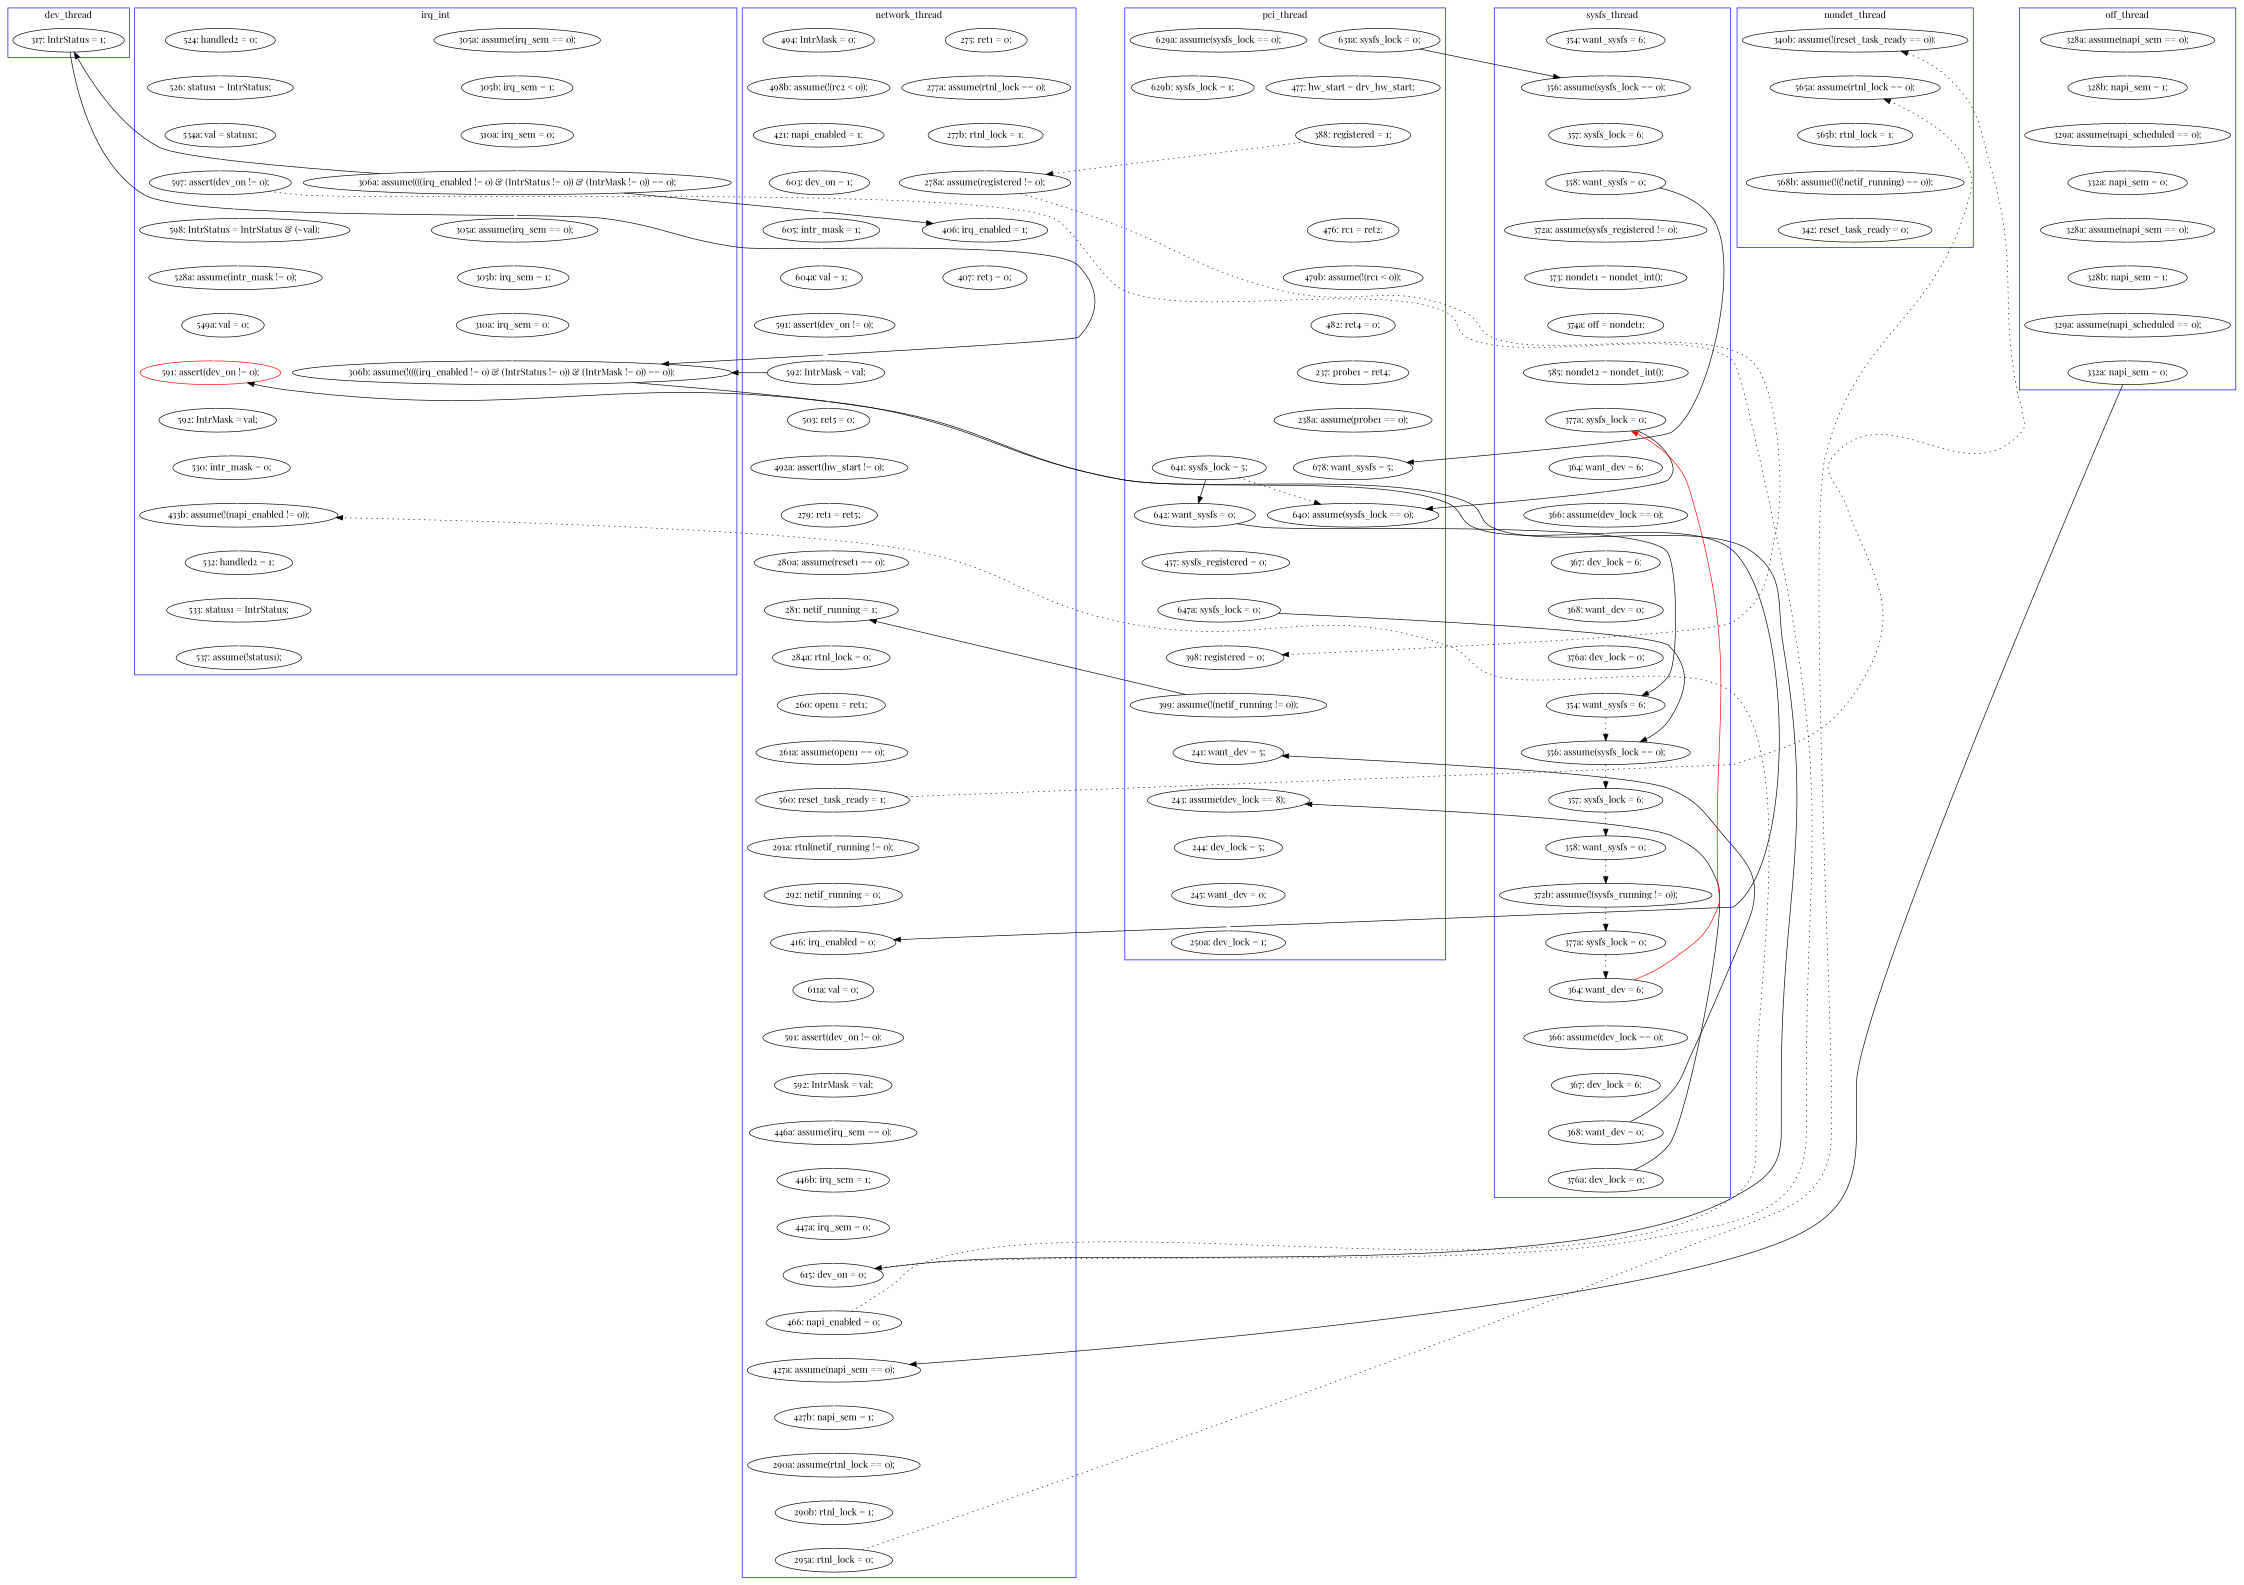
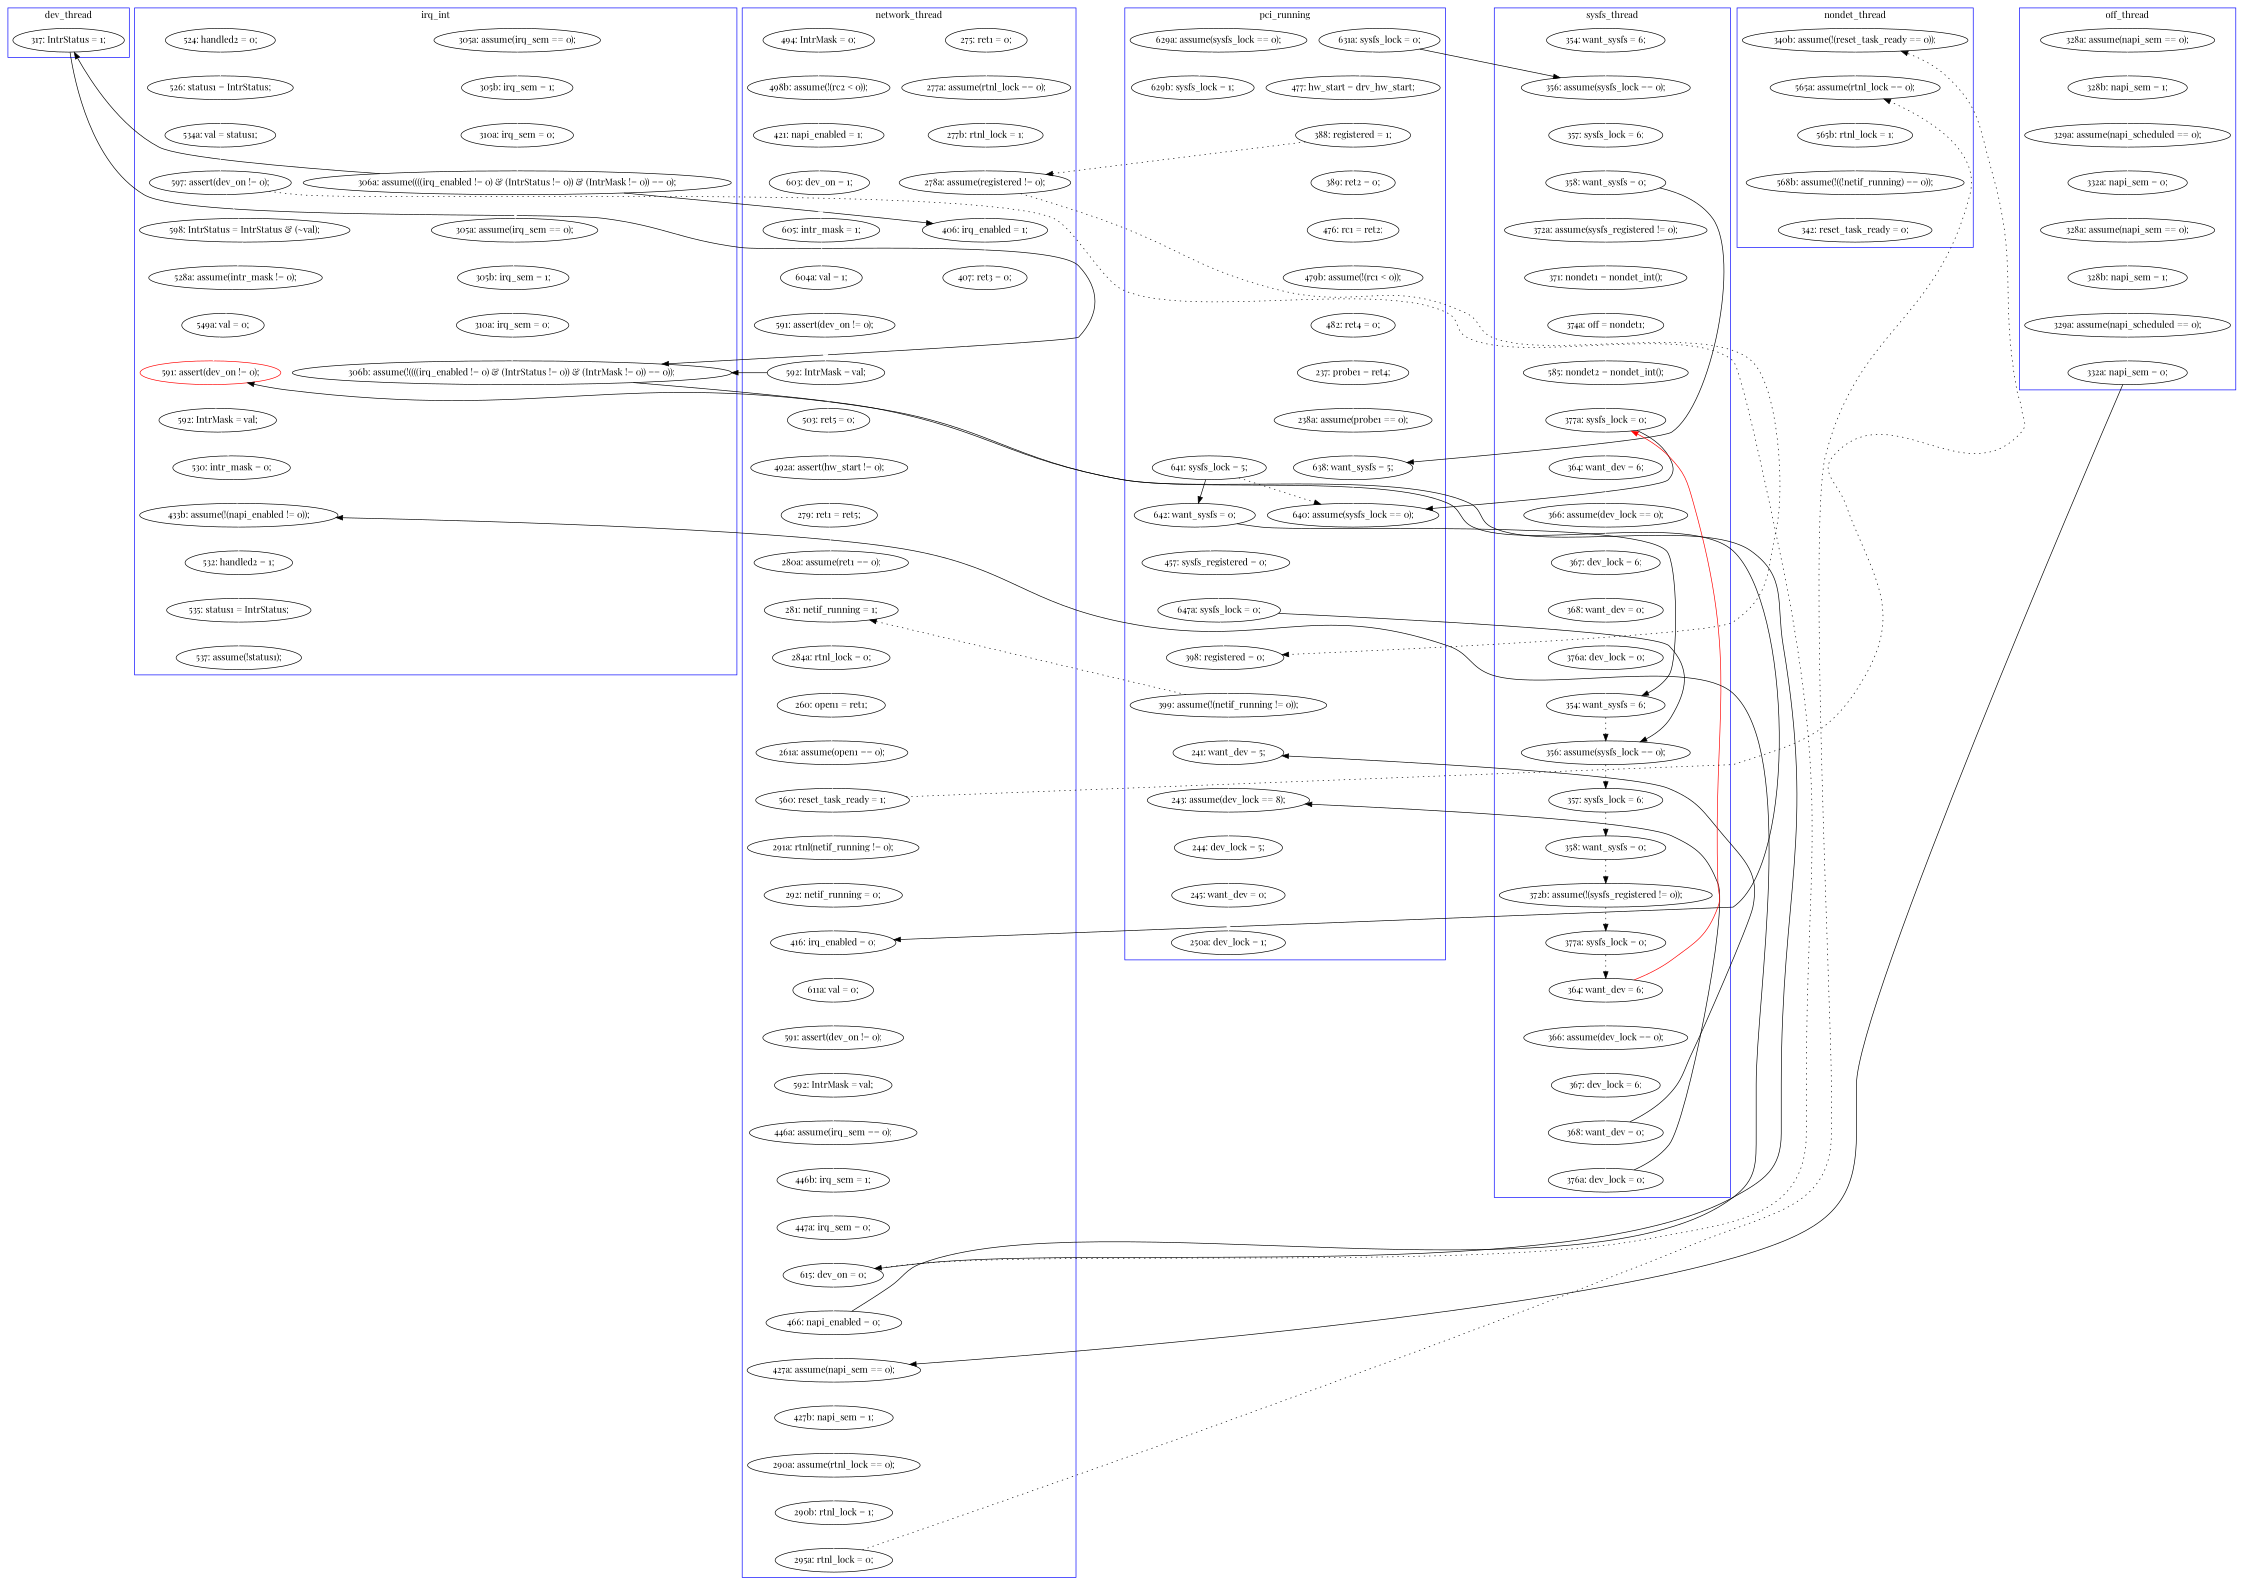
(1285, 16) -> (1285, 16)
none -> (1353, 183)
(1606, 278) -> (1606, 278)
(1353, 468) -> (1353, 468)
(831, 563) -> (831, 563)
(239, 610) -> (239, 610)
(1031, 658) -> (1031, 658)
(1735, 696) -> (1735, 696)
(1606, 895) -> (1606, 895)
